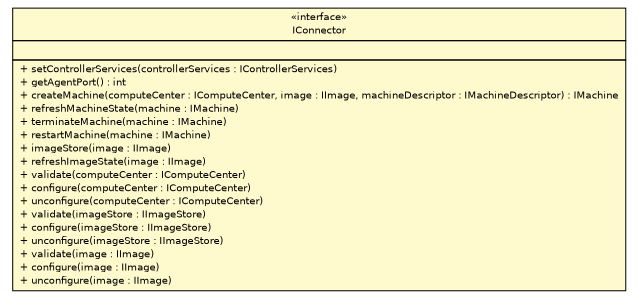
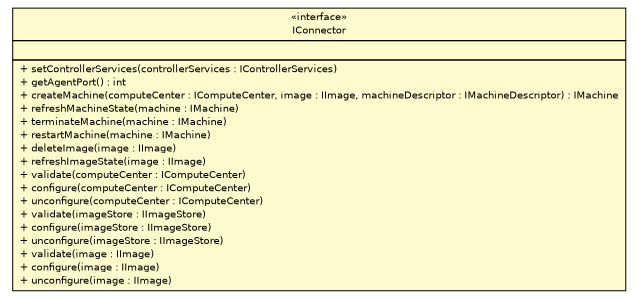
(96, 148) -> (98, 148)
